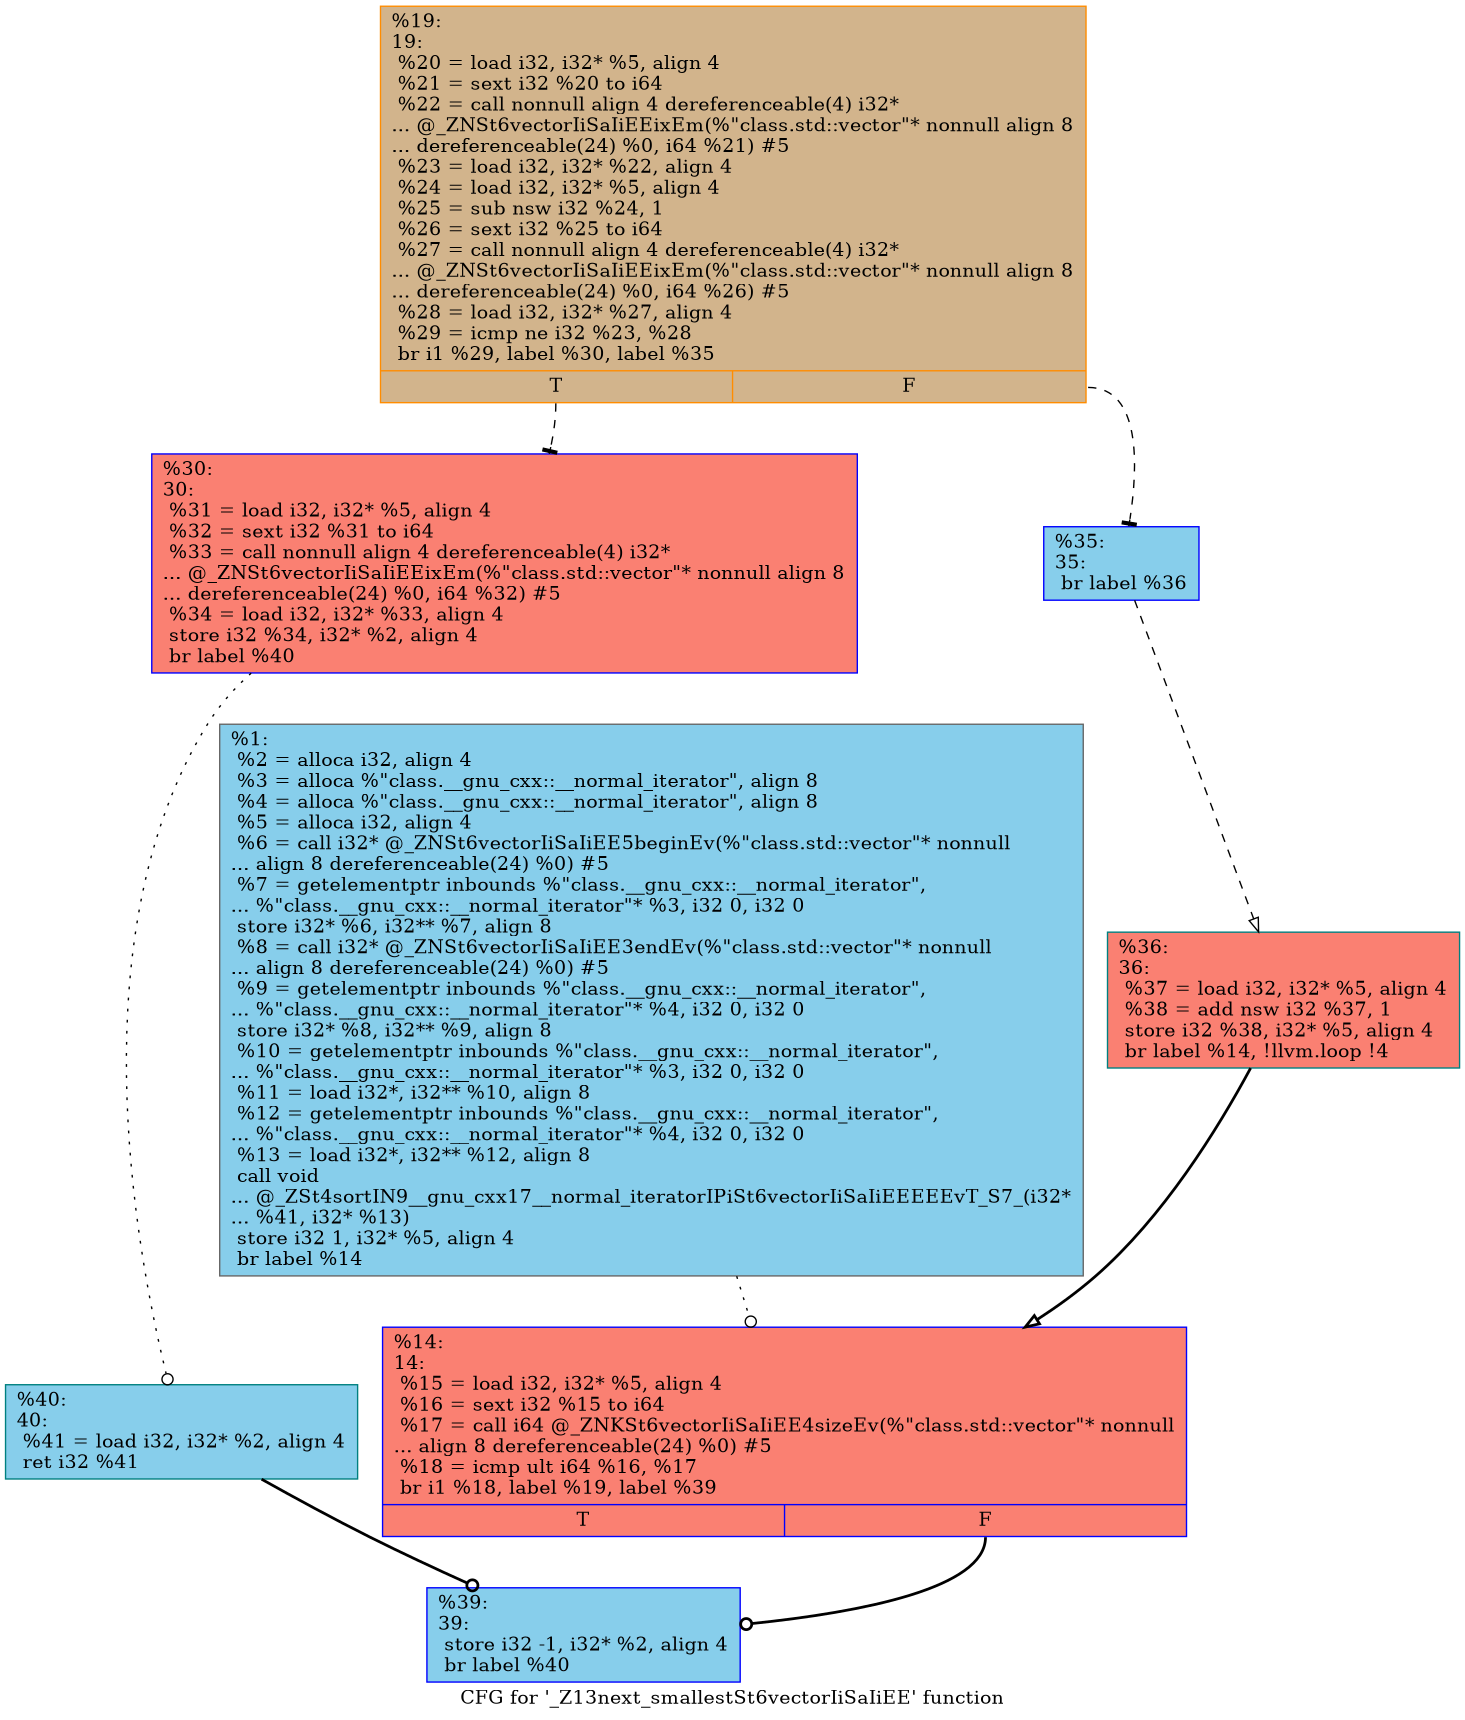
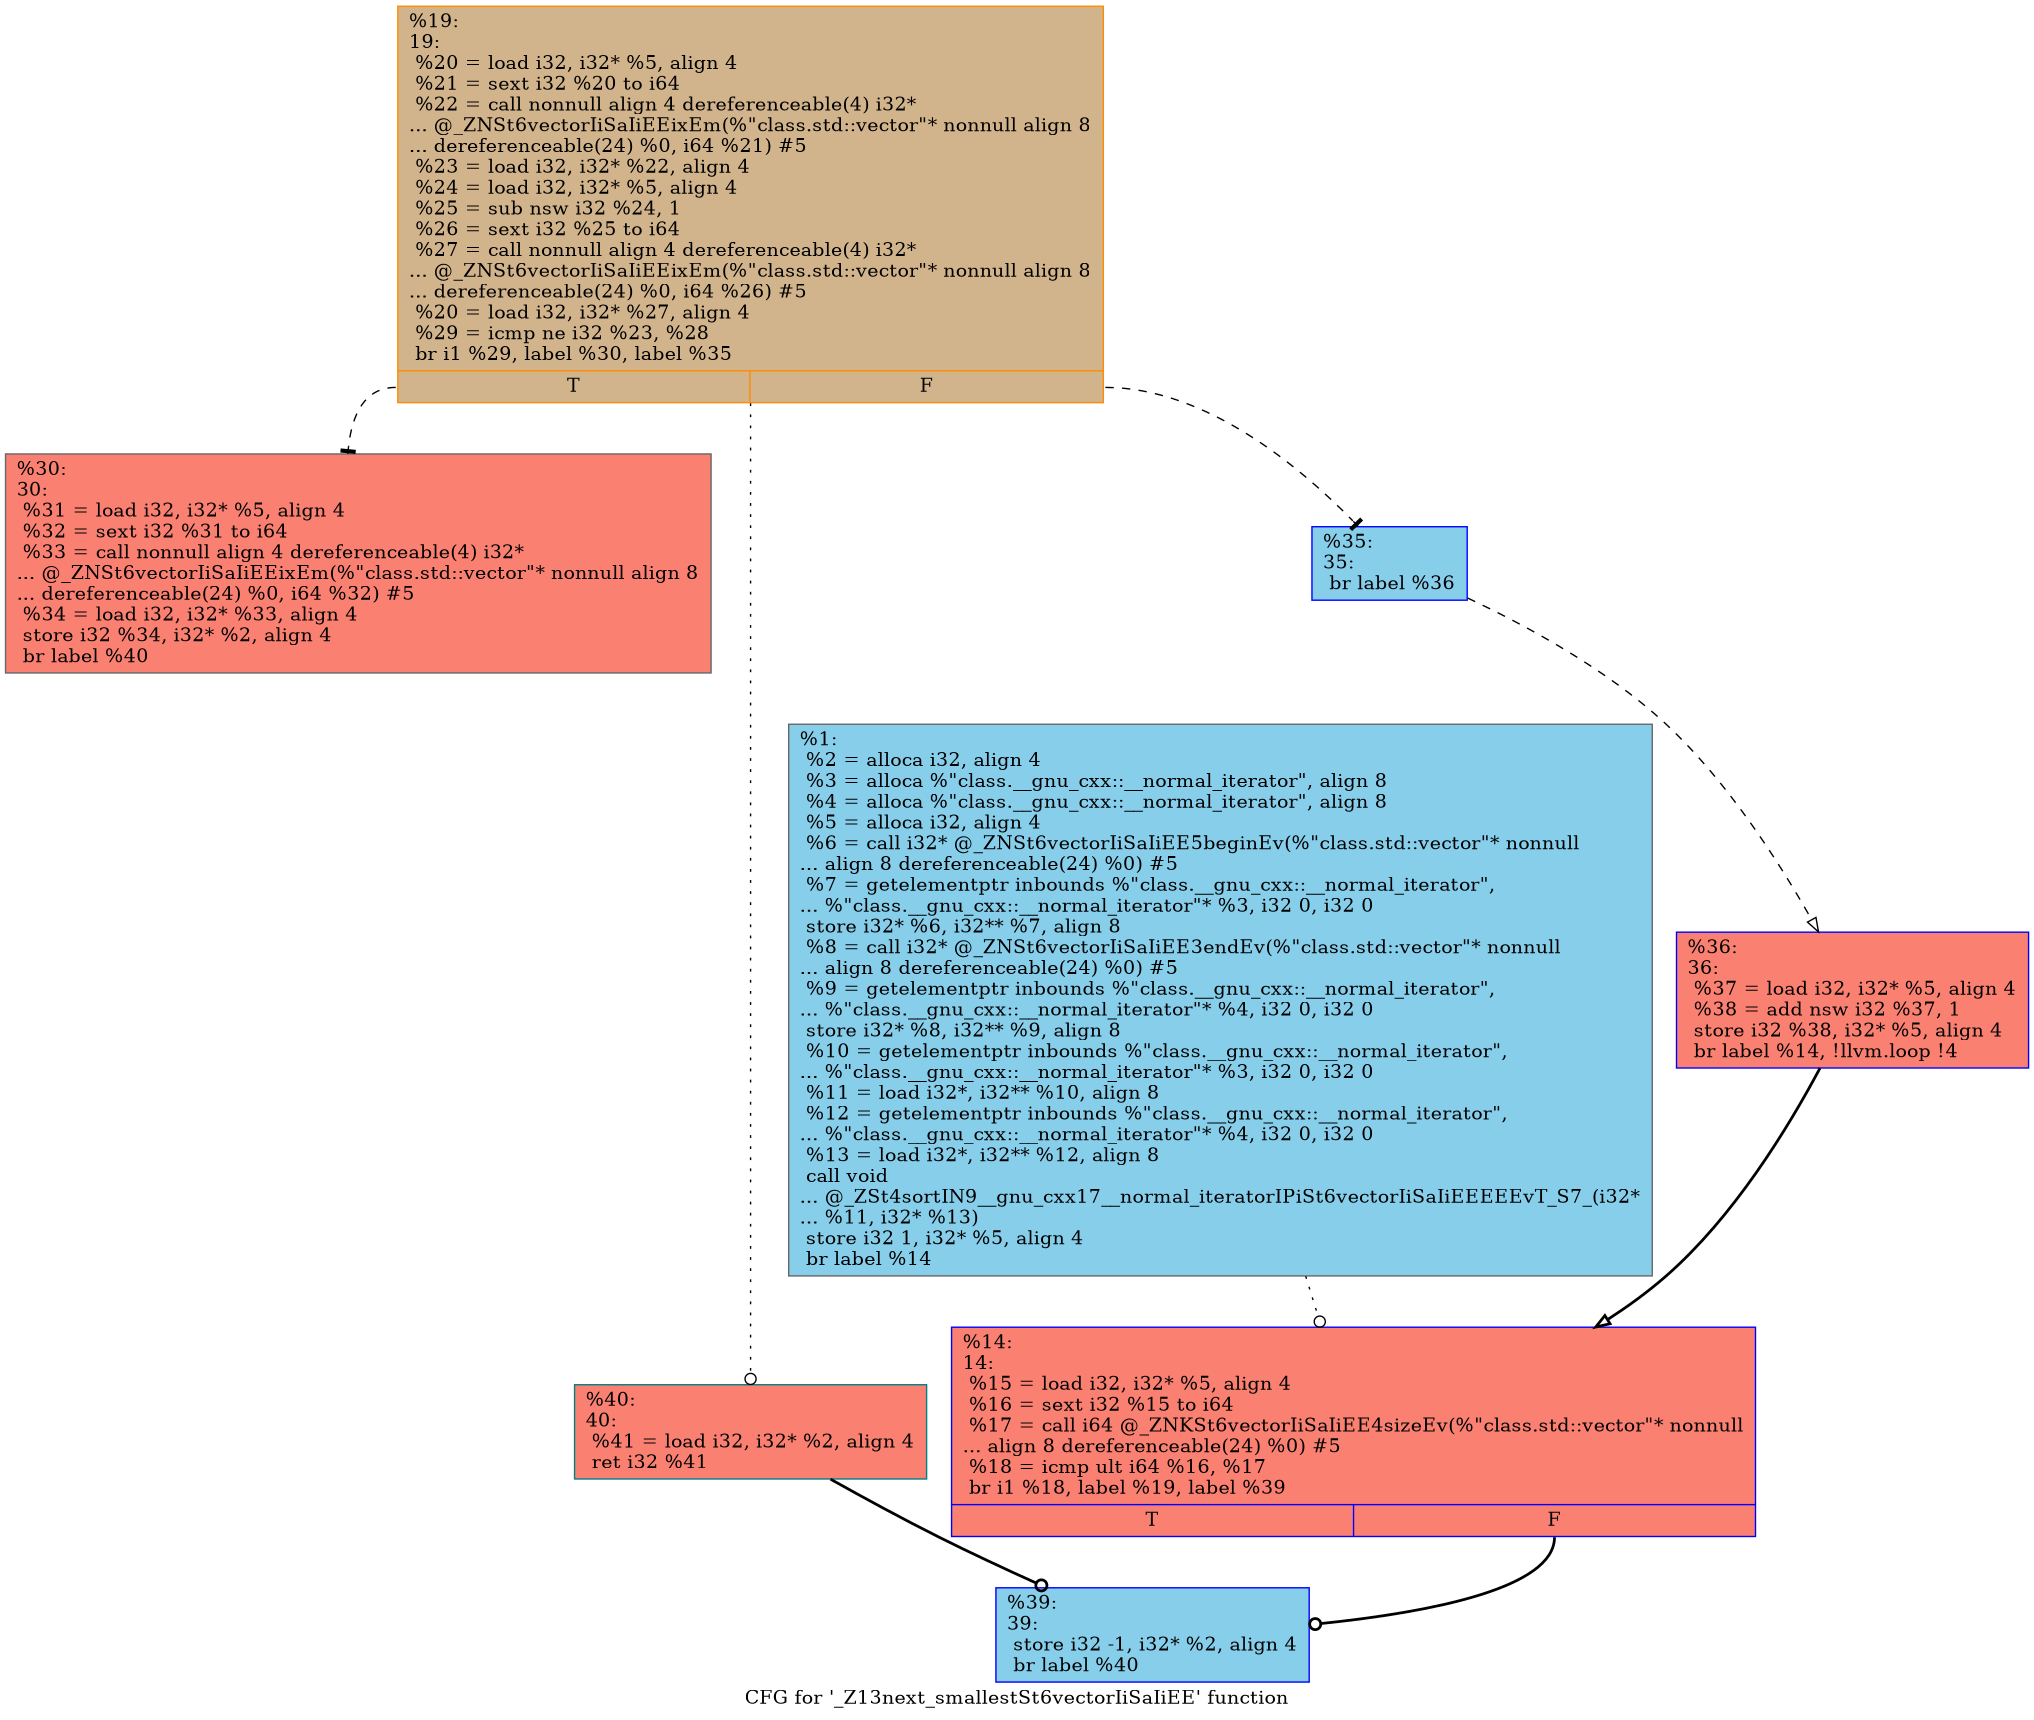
(563, 313) -> (580, 313)
(505, 563) -> (358, 563)
(1284, 1000) -> (1853, 1000)
(129, 1010) -> (751, 888)
(321, 1218) -> (890, 1218)
(182, 1432) -> (751, 1432)
